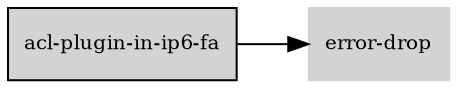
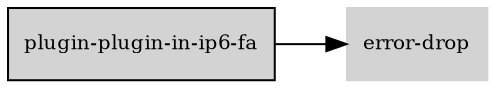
(122, 44) -> (141, 44)
